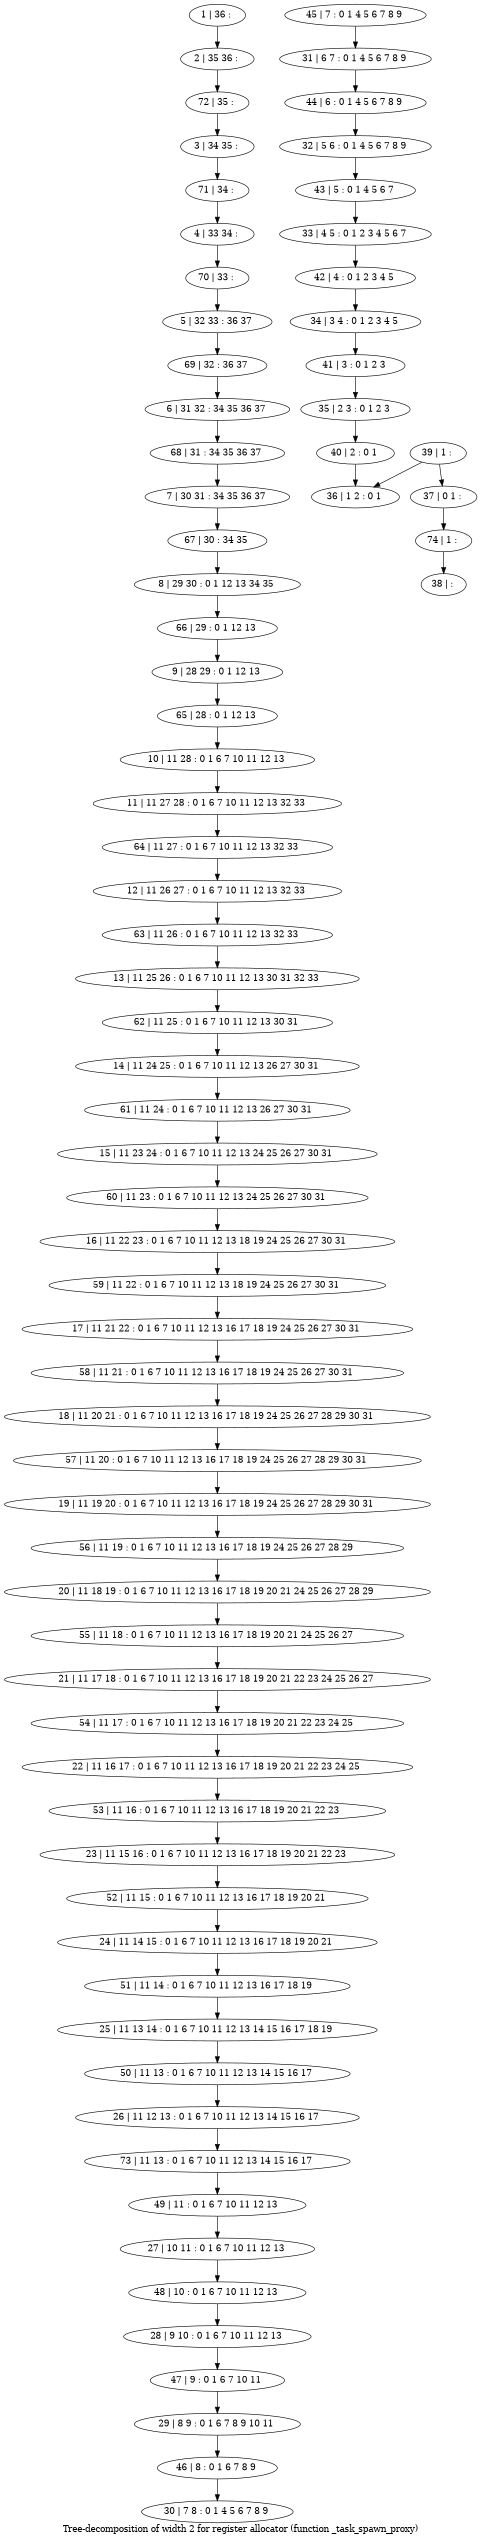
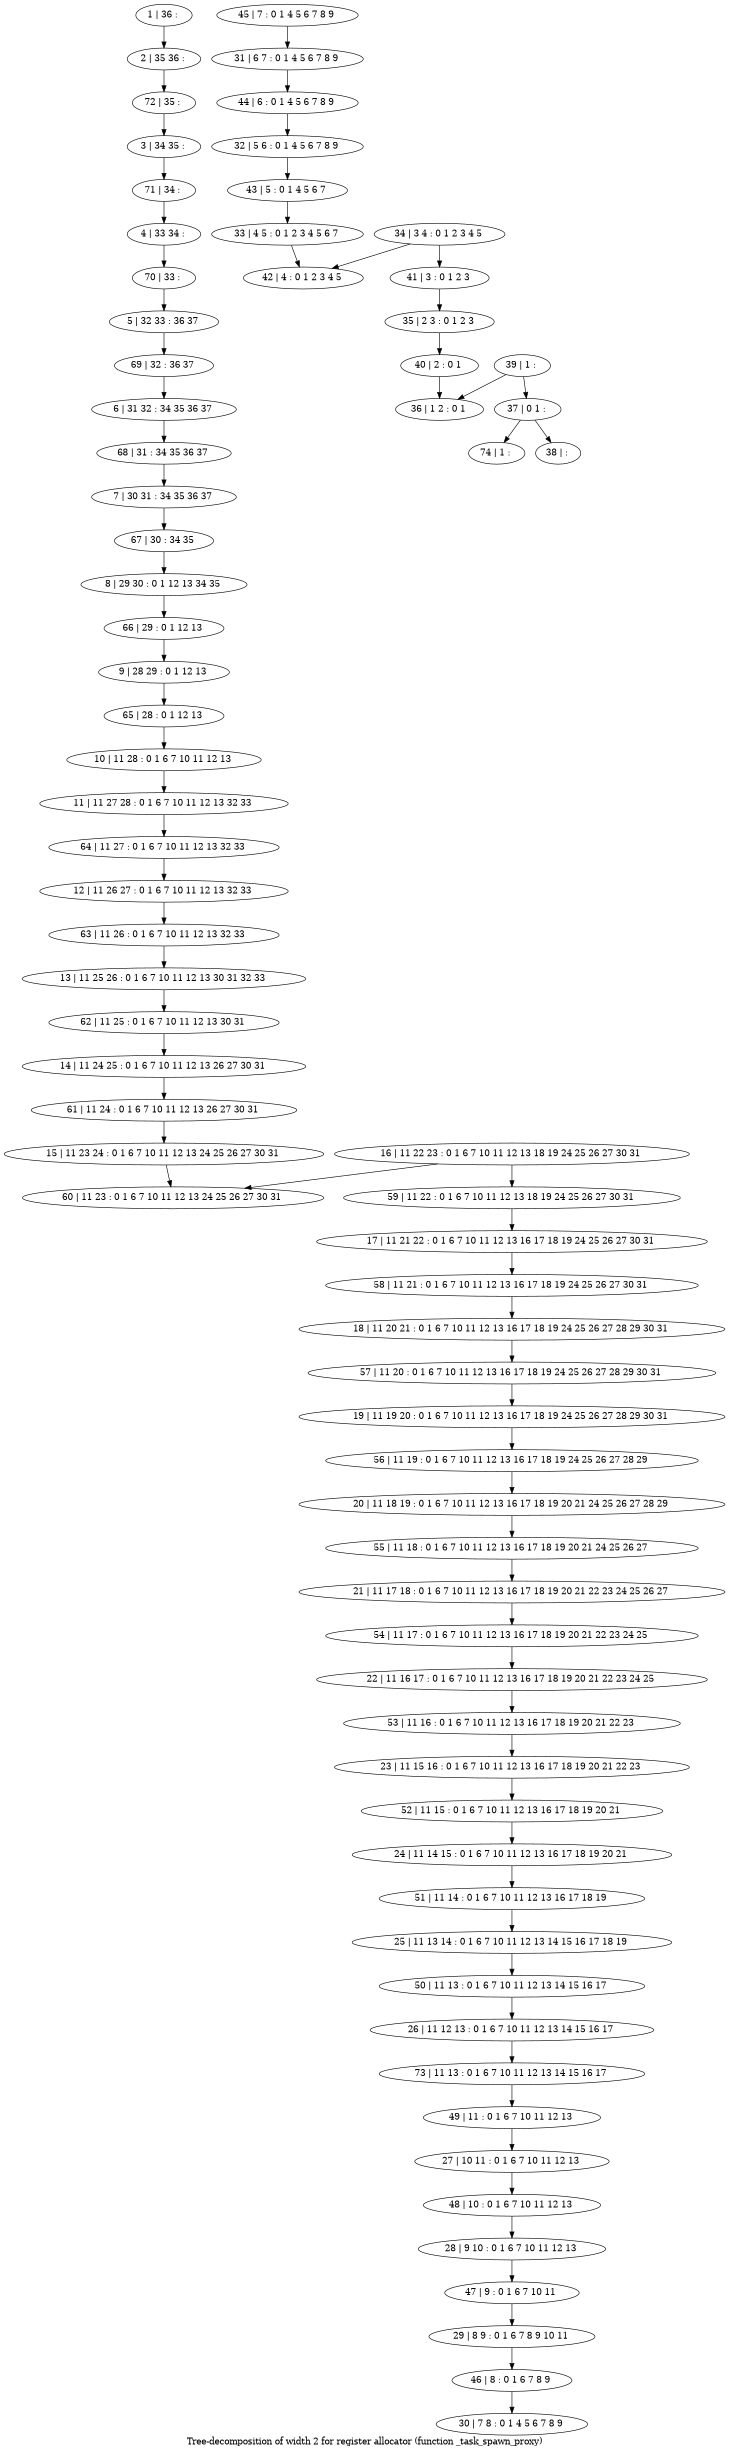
(355, 297) -> (374, 255)
(444, 560) -> (541, 429)
(217, 1217) -> (344, 1176)
